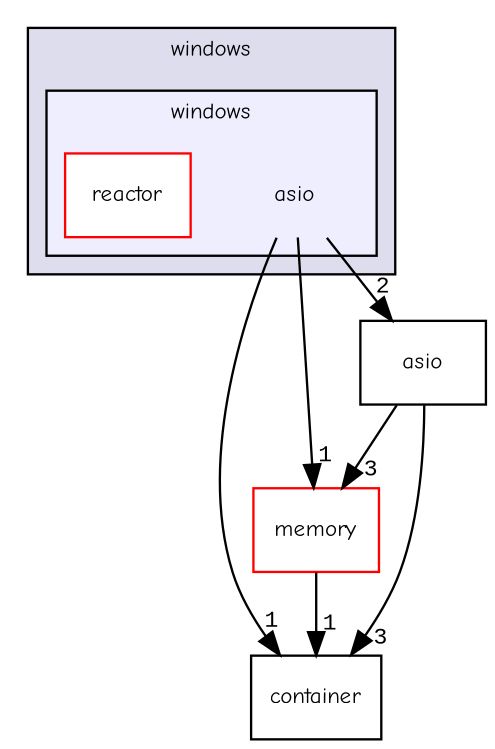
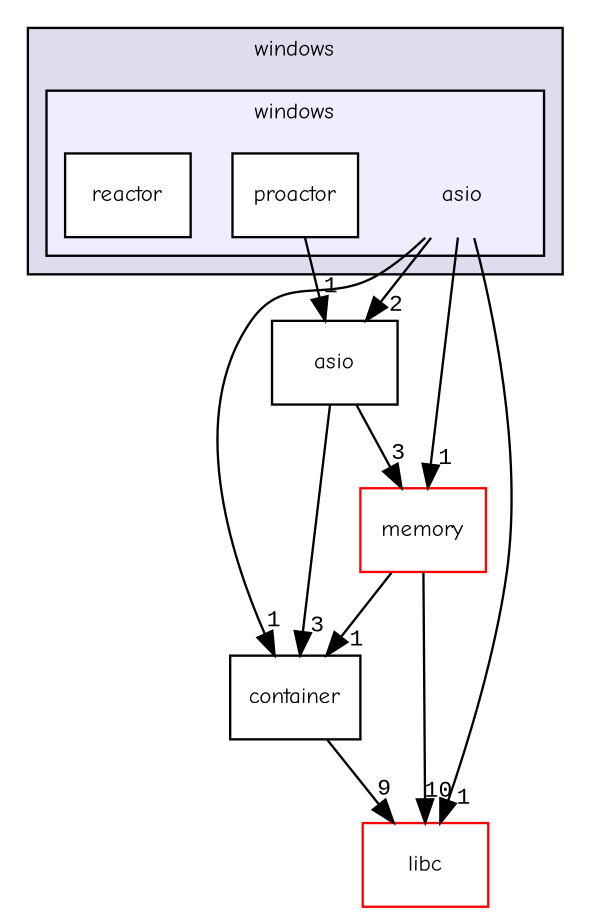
(128, 195) -> (128, 195)
none -> (295, 195)
none -> (425, 865)
